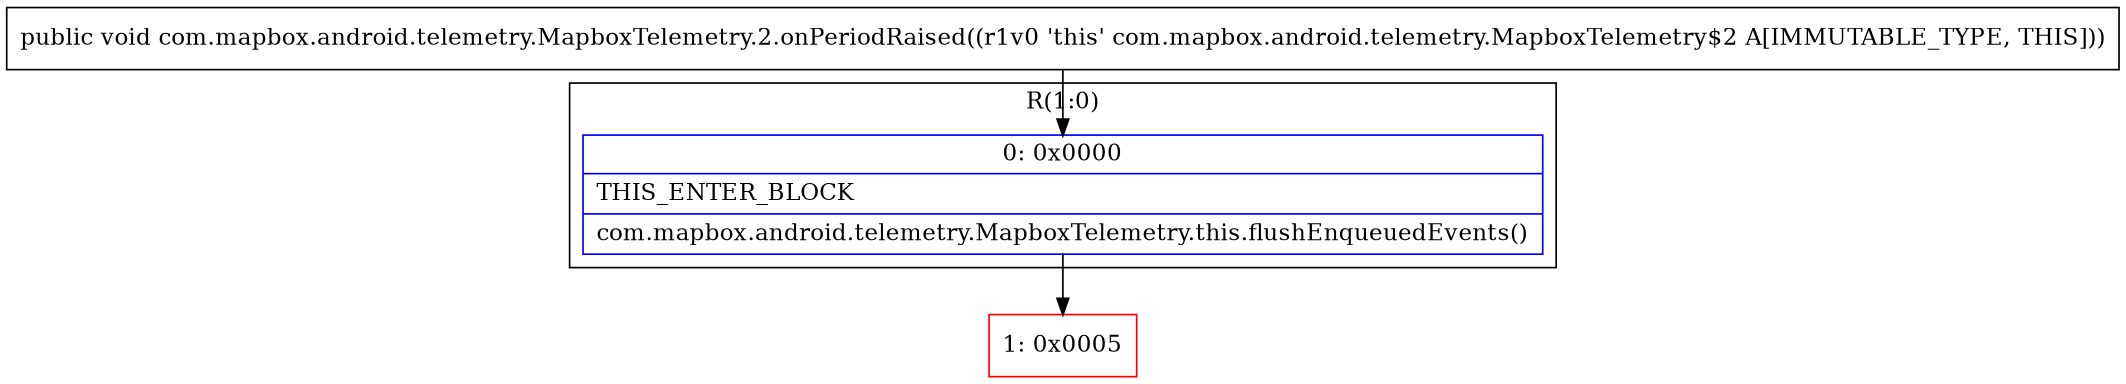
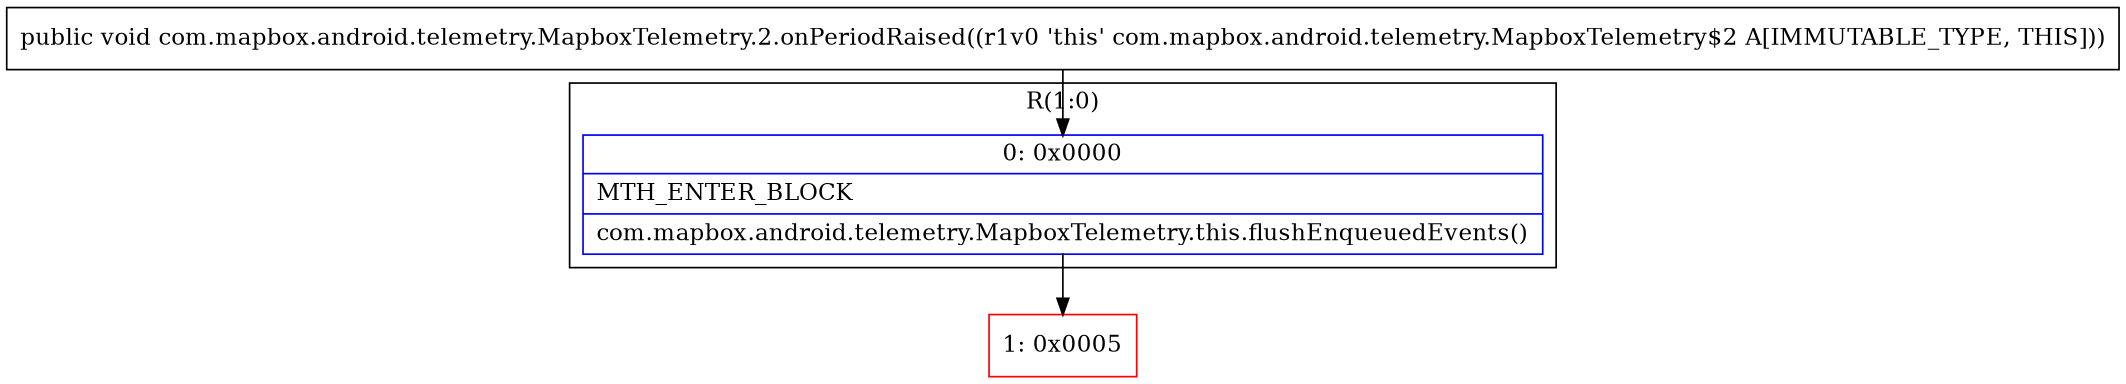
(726, 193) -> (726, 193)
